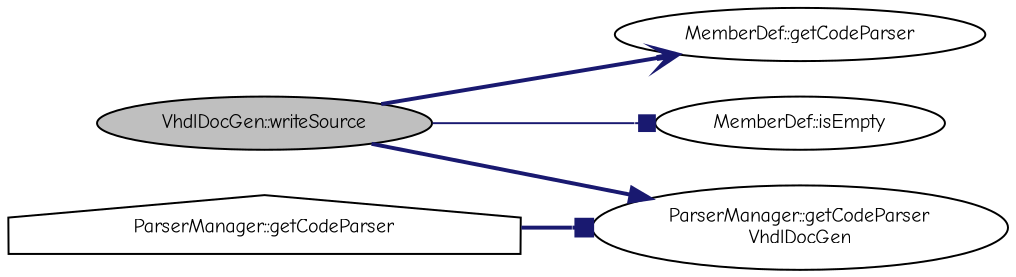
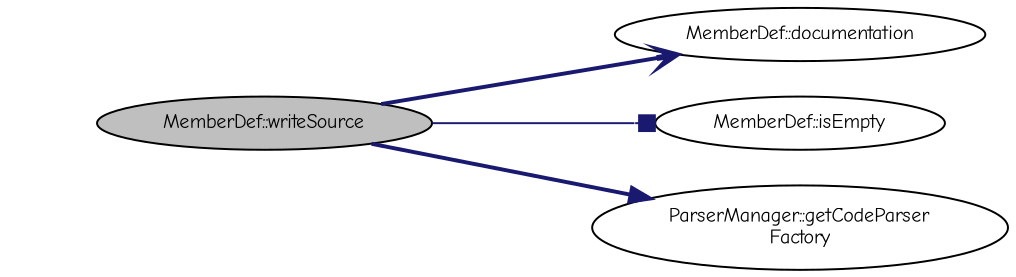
(800, 34) -> (800, 34)
(265, 123) -> (265, 123)
(265, 228) -> none
(800, 228) -> (800, 228)
